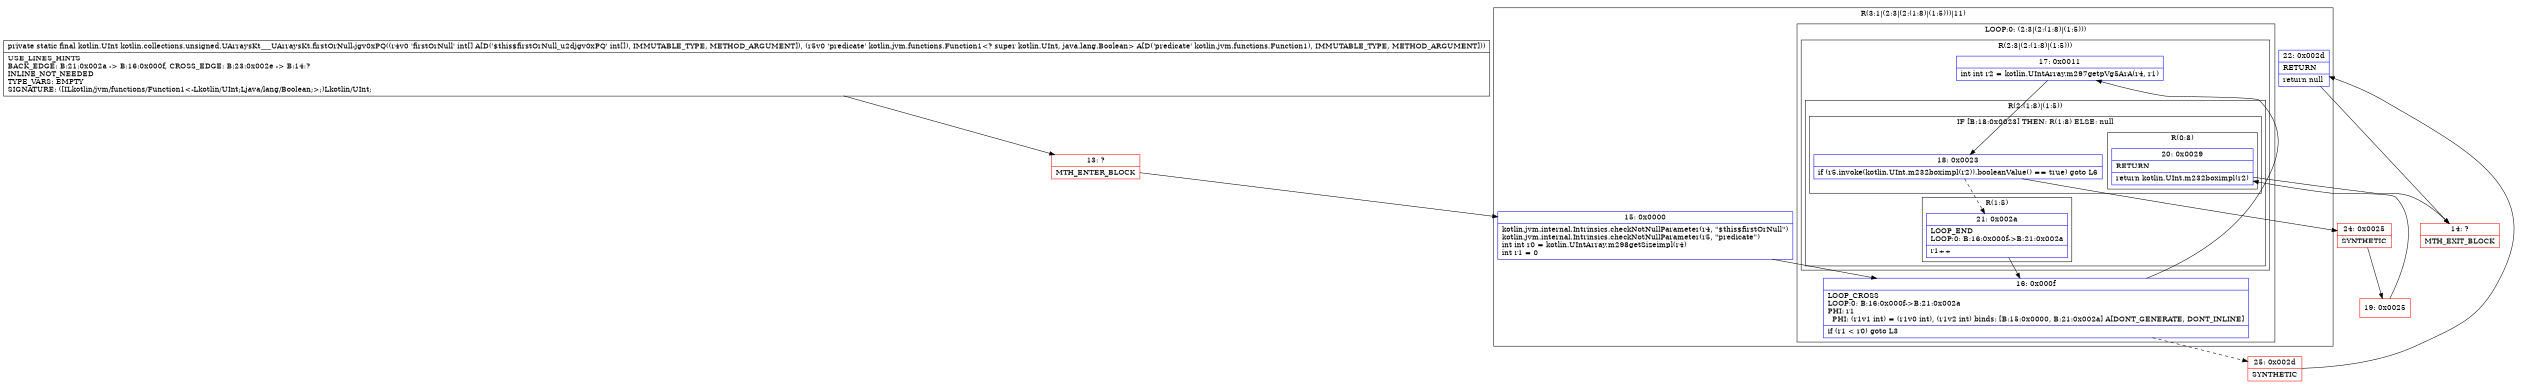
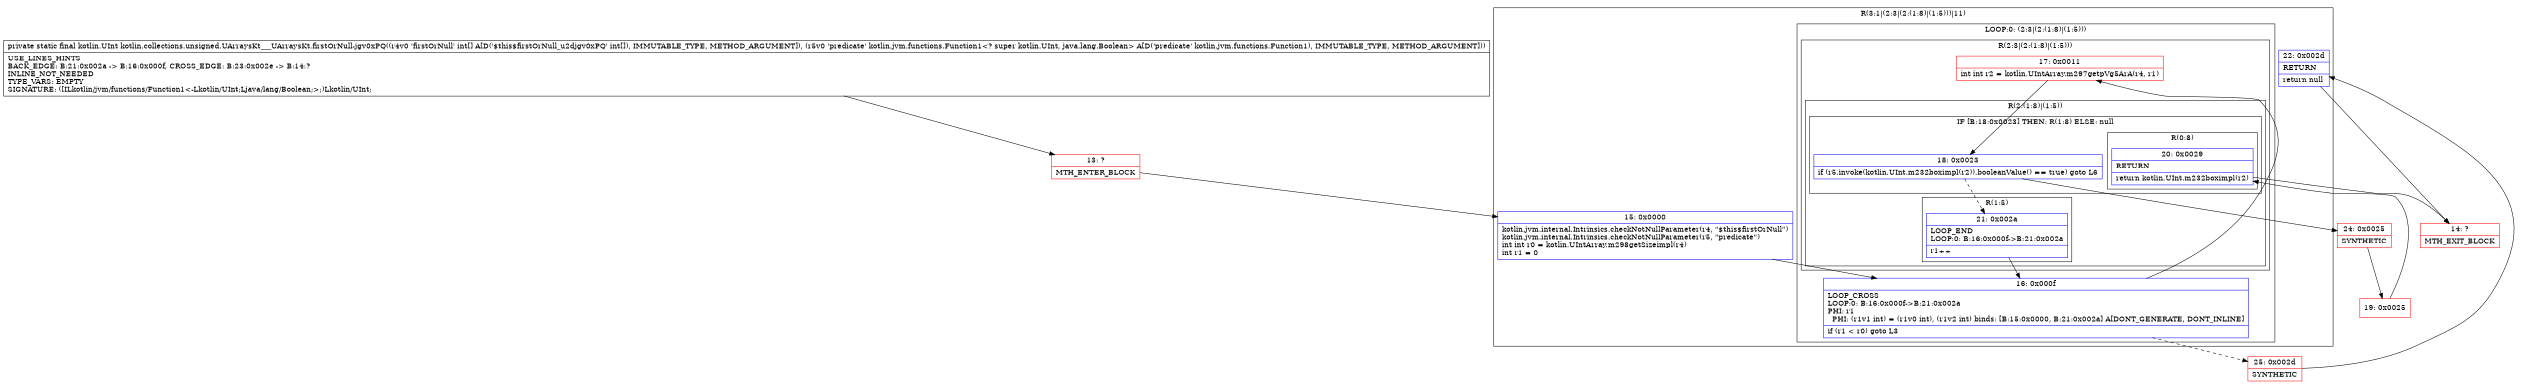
(2060, 68) -> (2060, 68)
